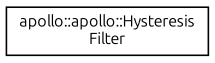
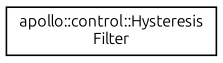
(107, 31) -> (111, 31)
